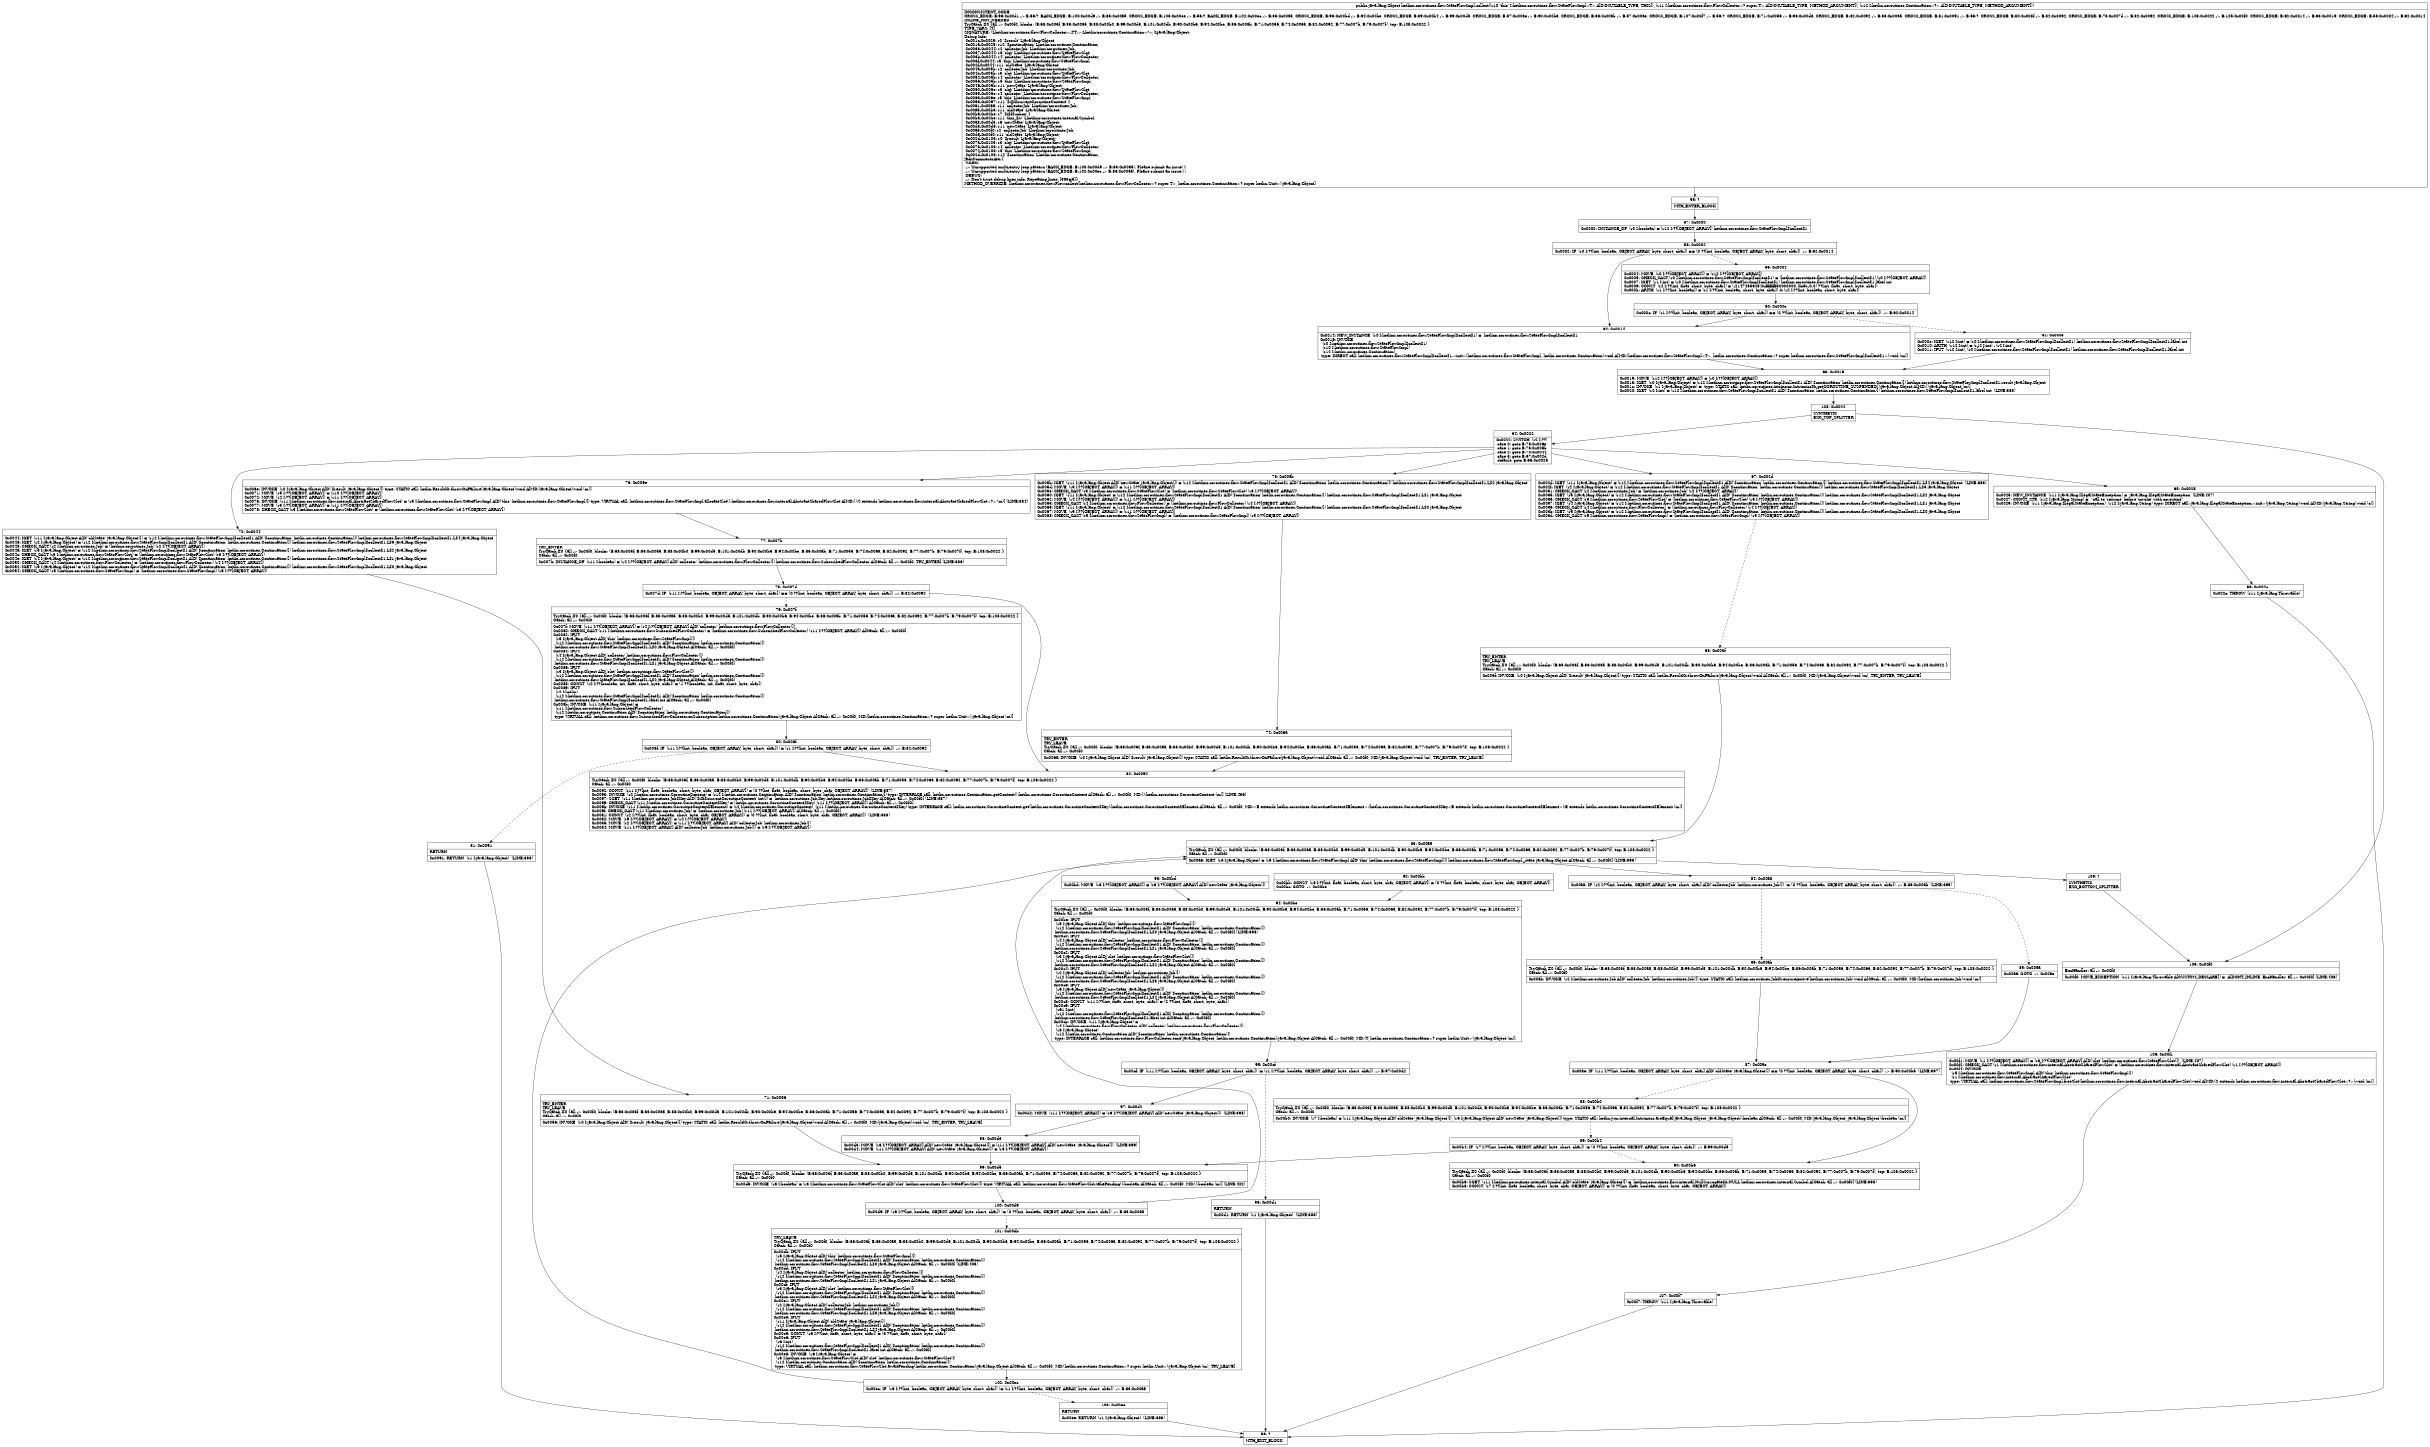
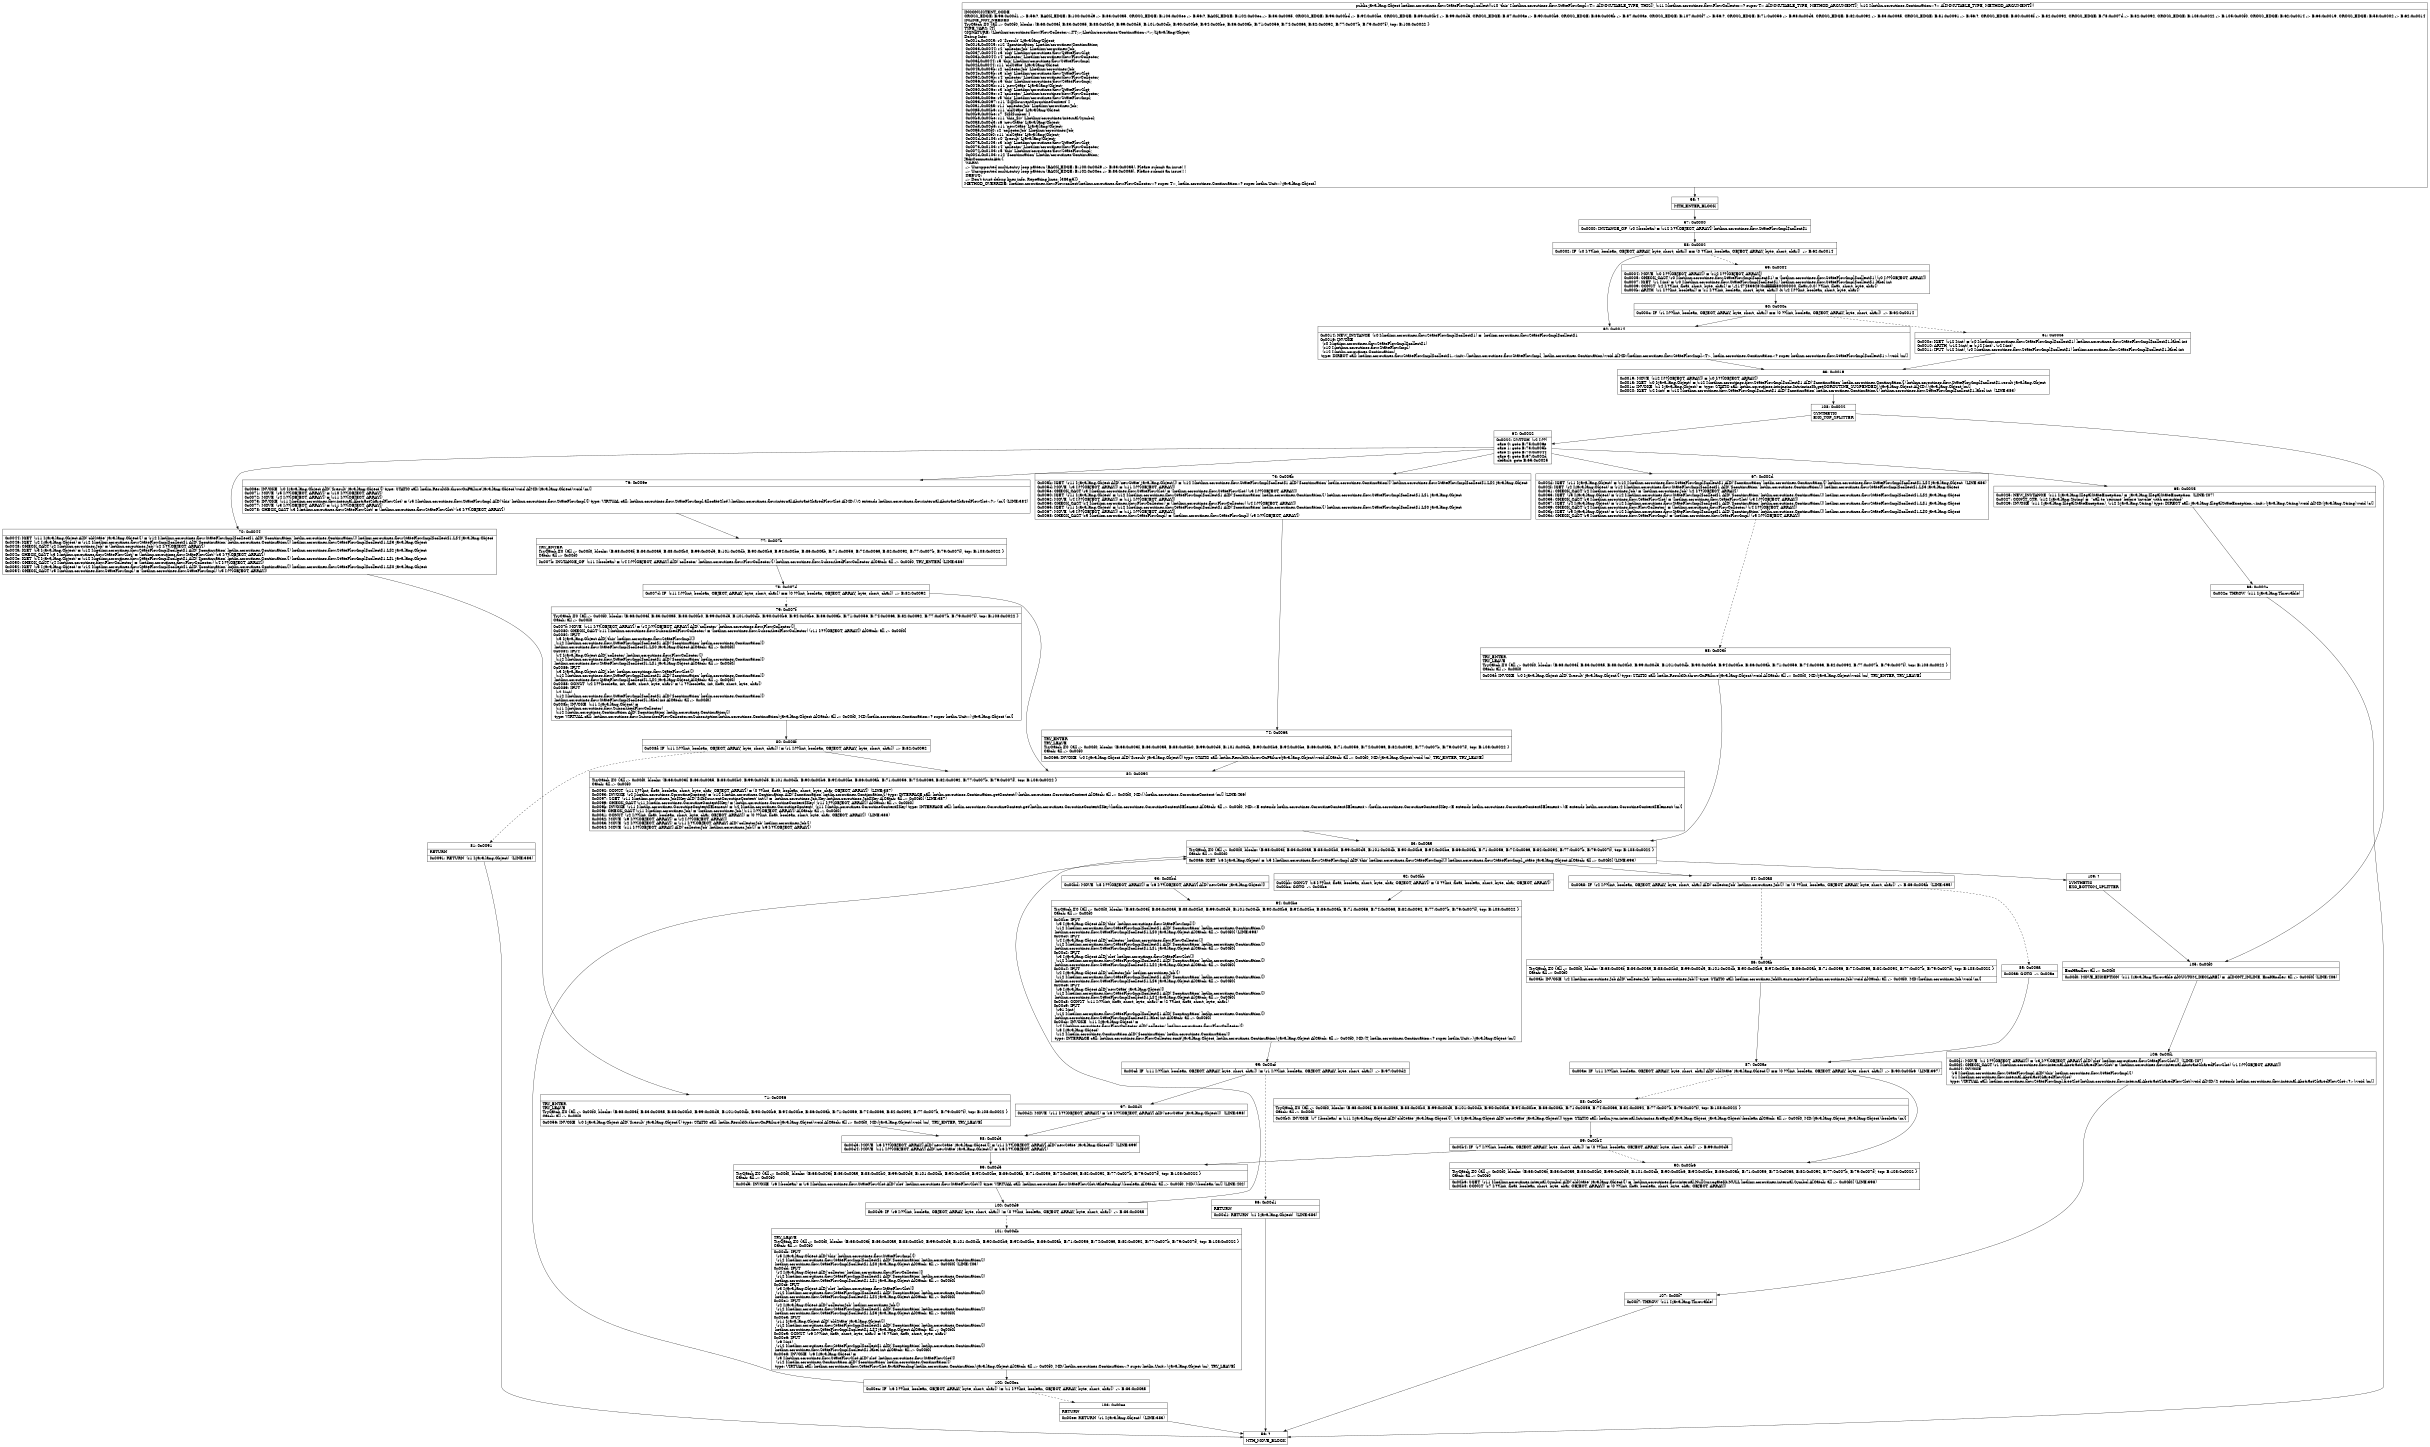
(566, 692) -> (563, 692)
none -> (1329, 836)
(1591, 1128) -> (1591, 1128)
(833, 1150) -> (905, 1131)
(1264, 1441) -> (1266, 1441)
